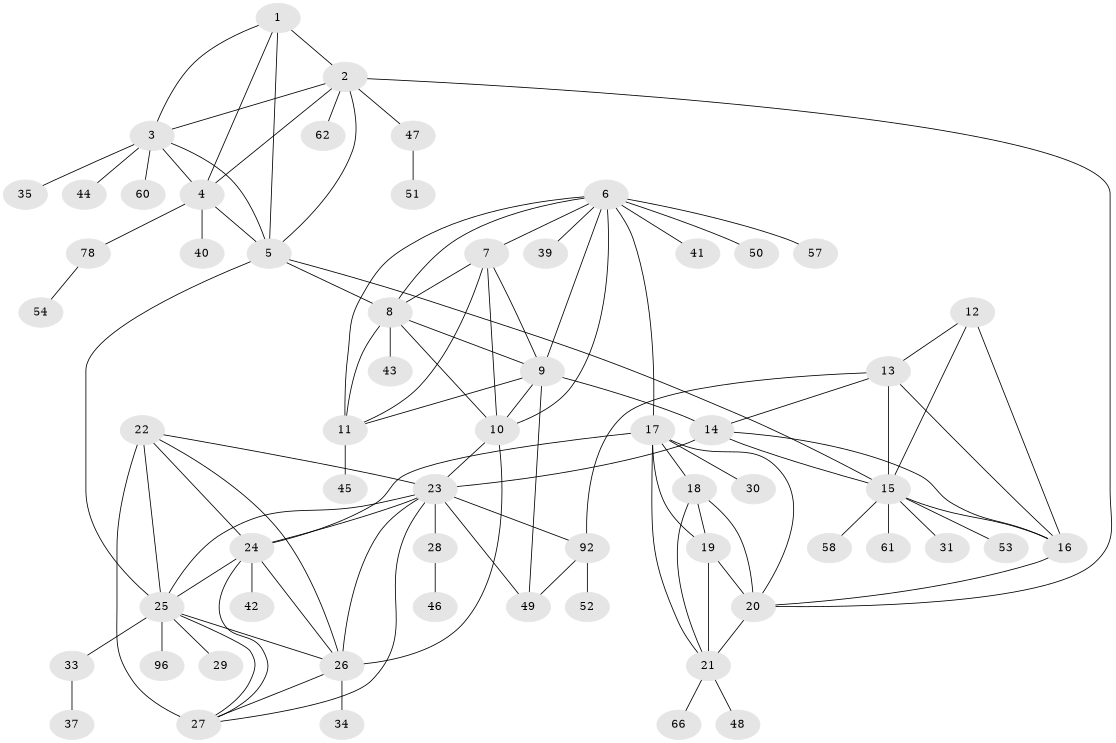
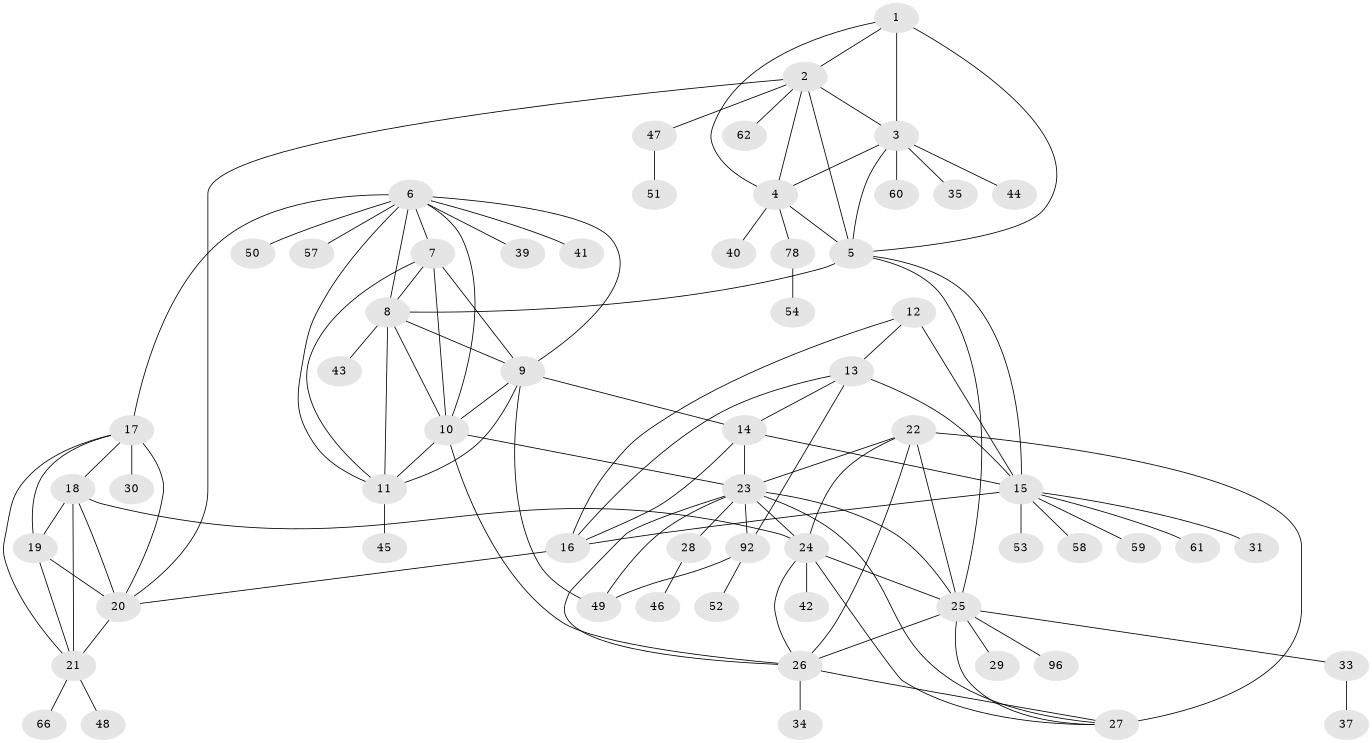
none -> (416, 460)
(442, 463) -> (440, 519)
none -> (1139, 548)
